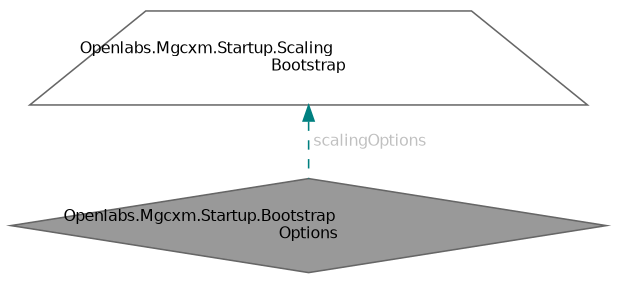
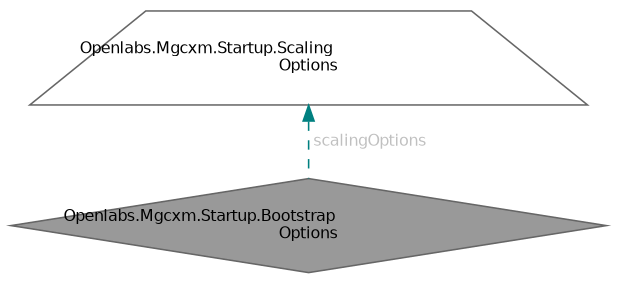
(309, 58) -> (309, 58)
